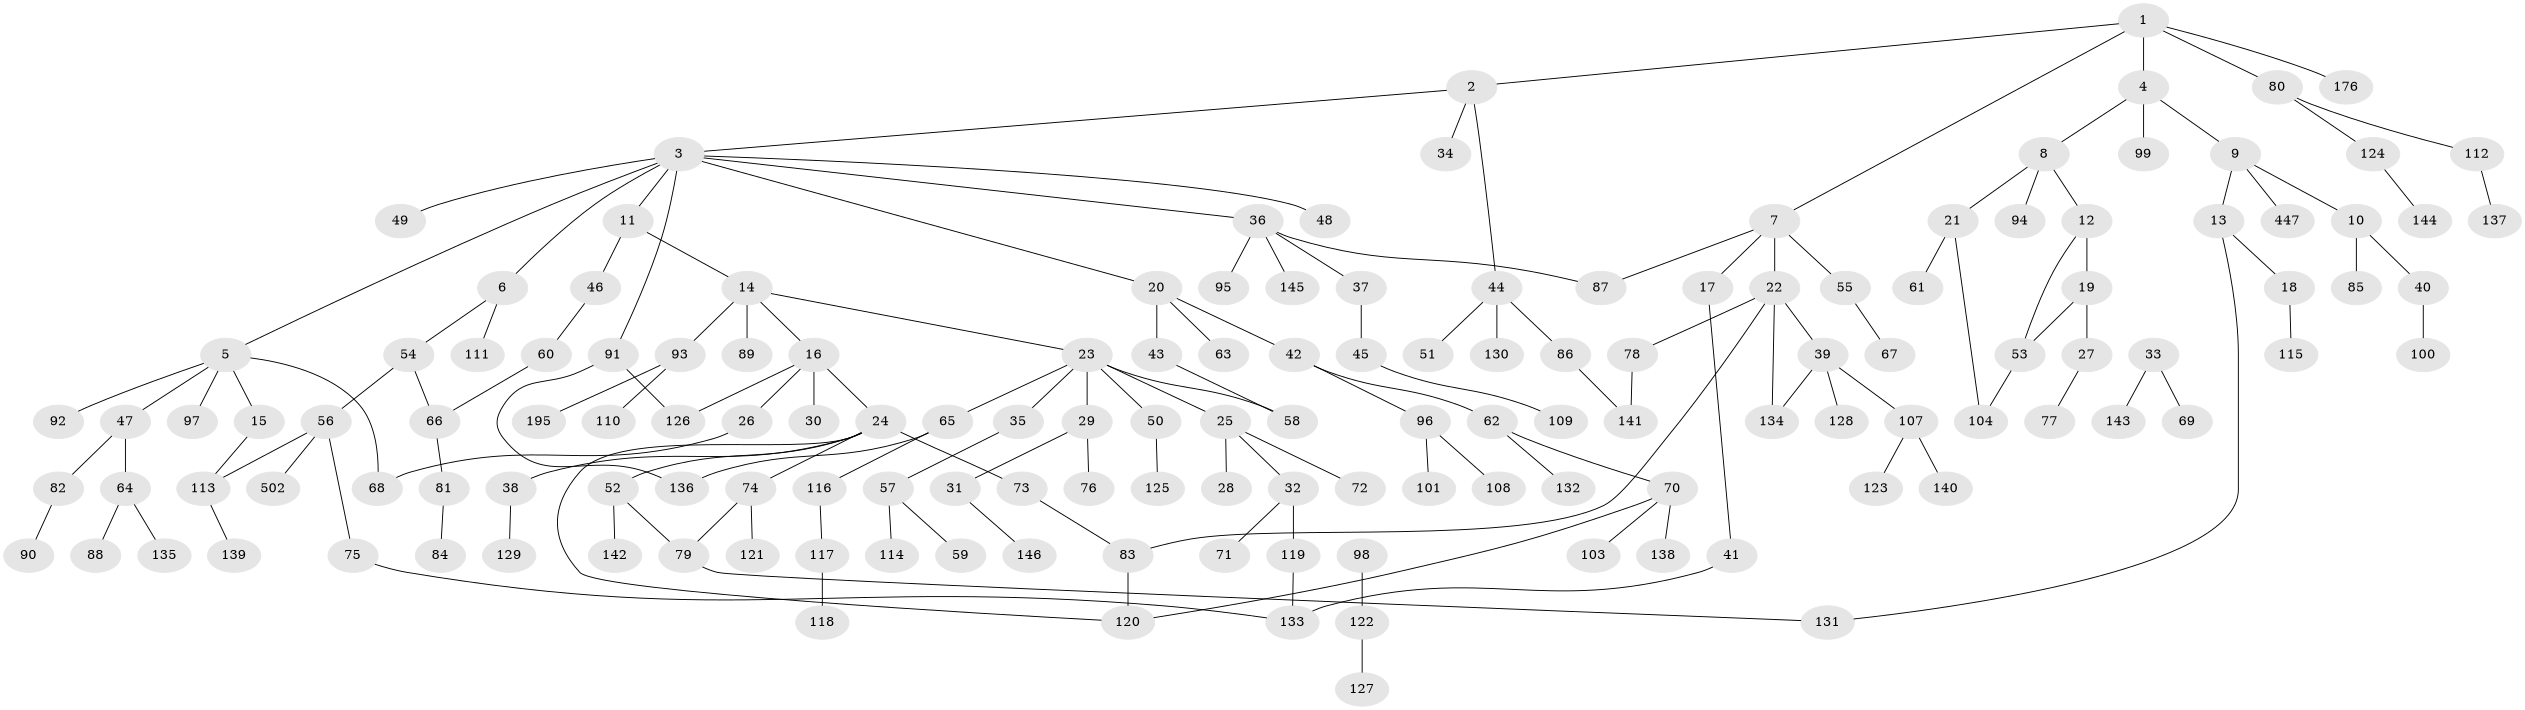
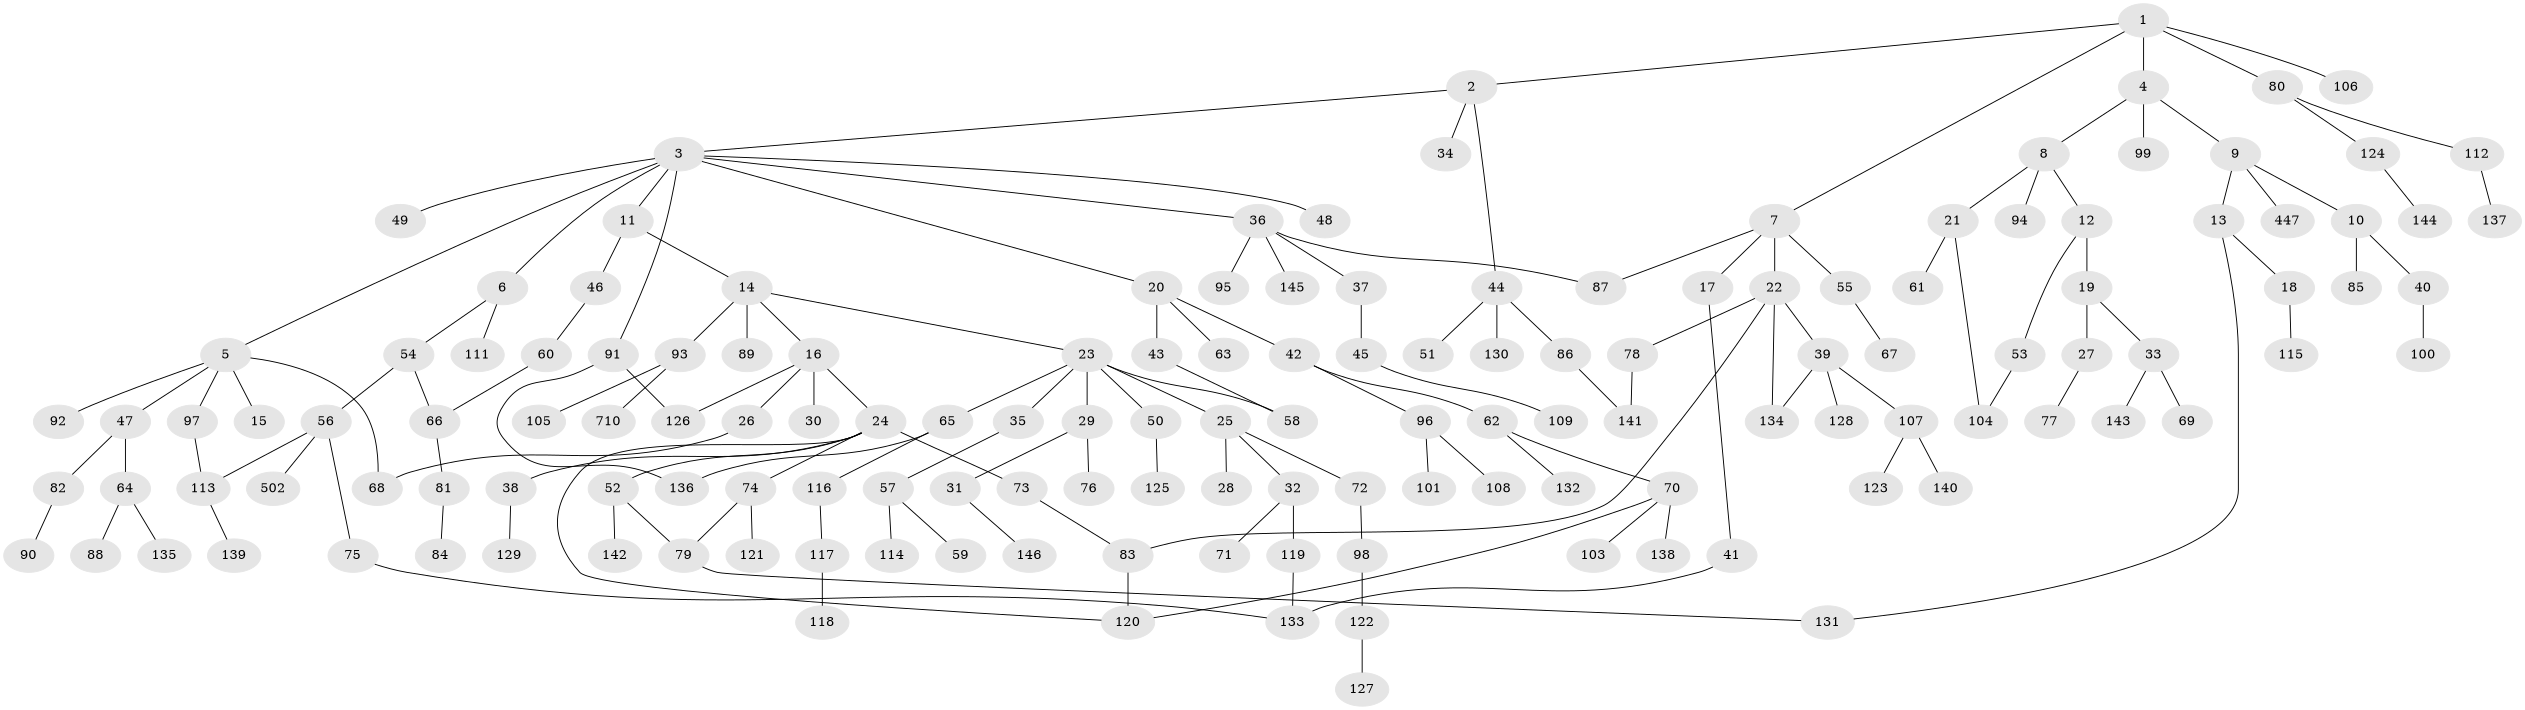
(2346, 87) -> (2346, 87)
(2054, 321) -> (2120, 321)
(539, 422) -> (539, 422)
(609, 422) -> (609, 422)
(231, 455) -> (198, 455)
none -> (1361, 522)
